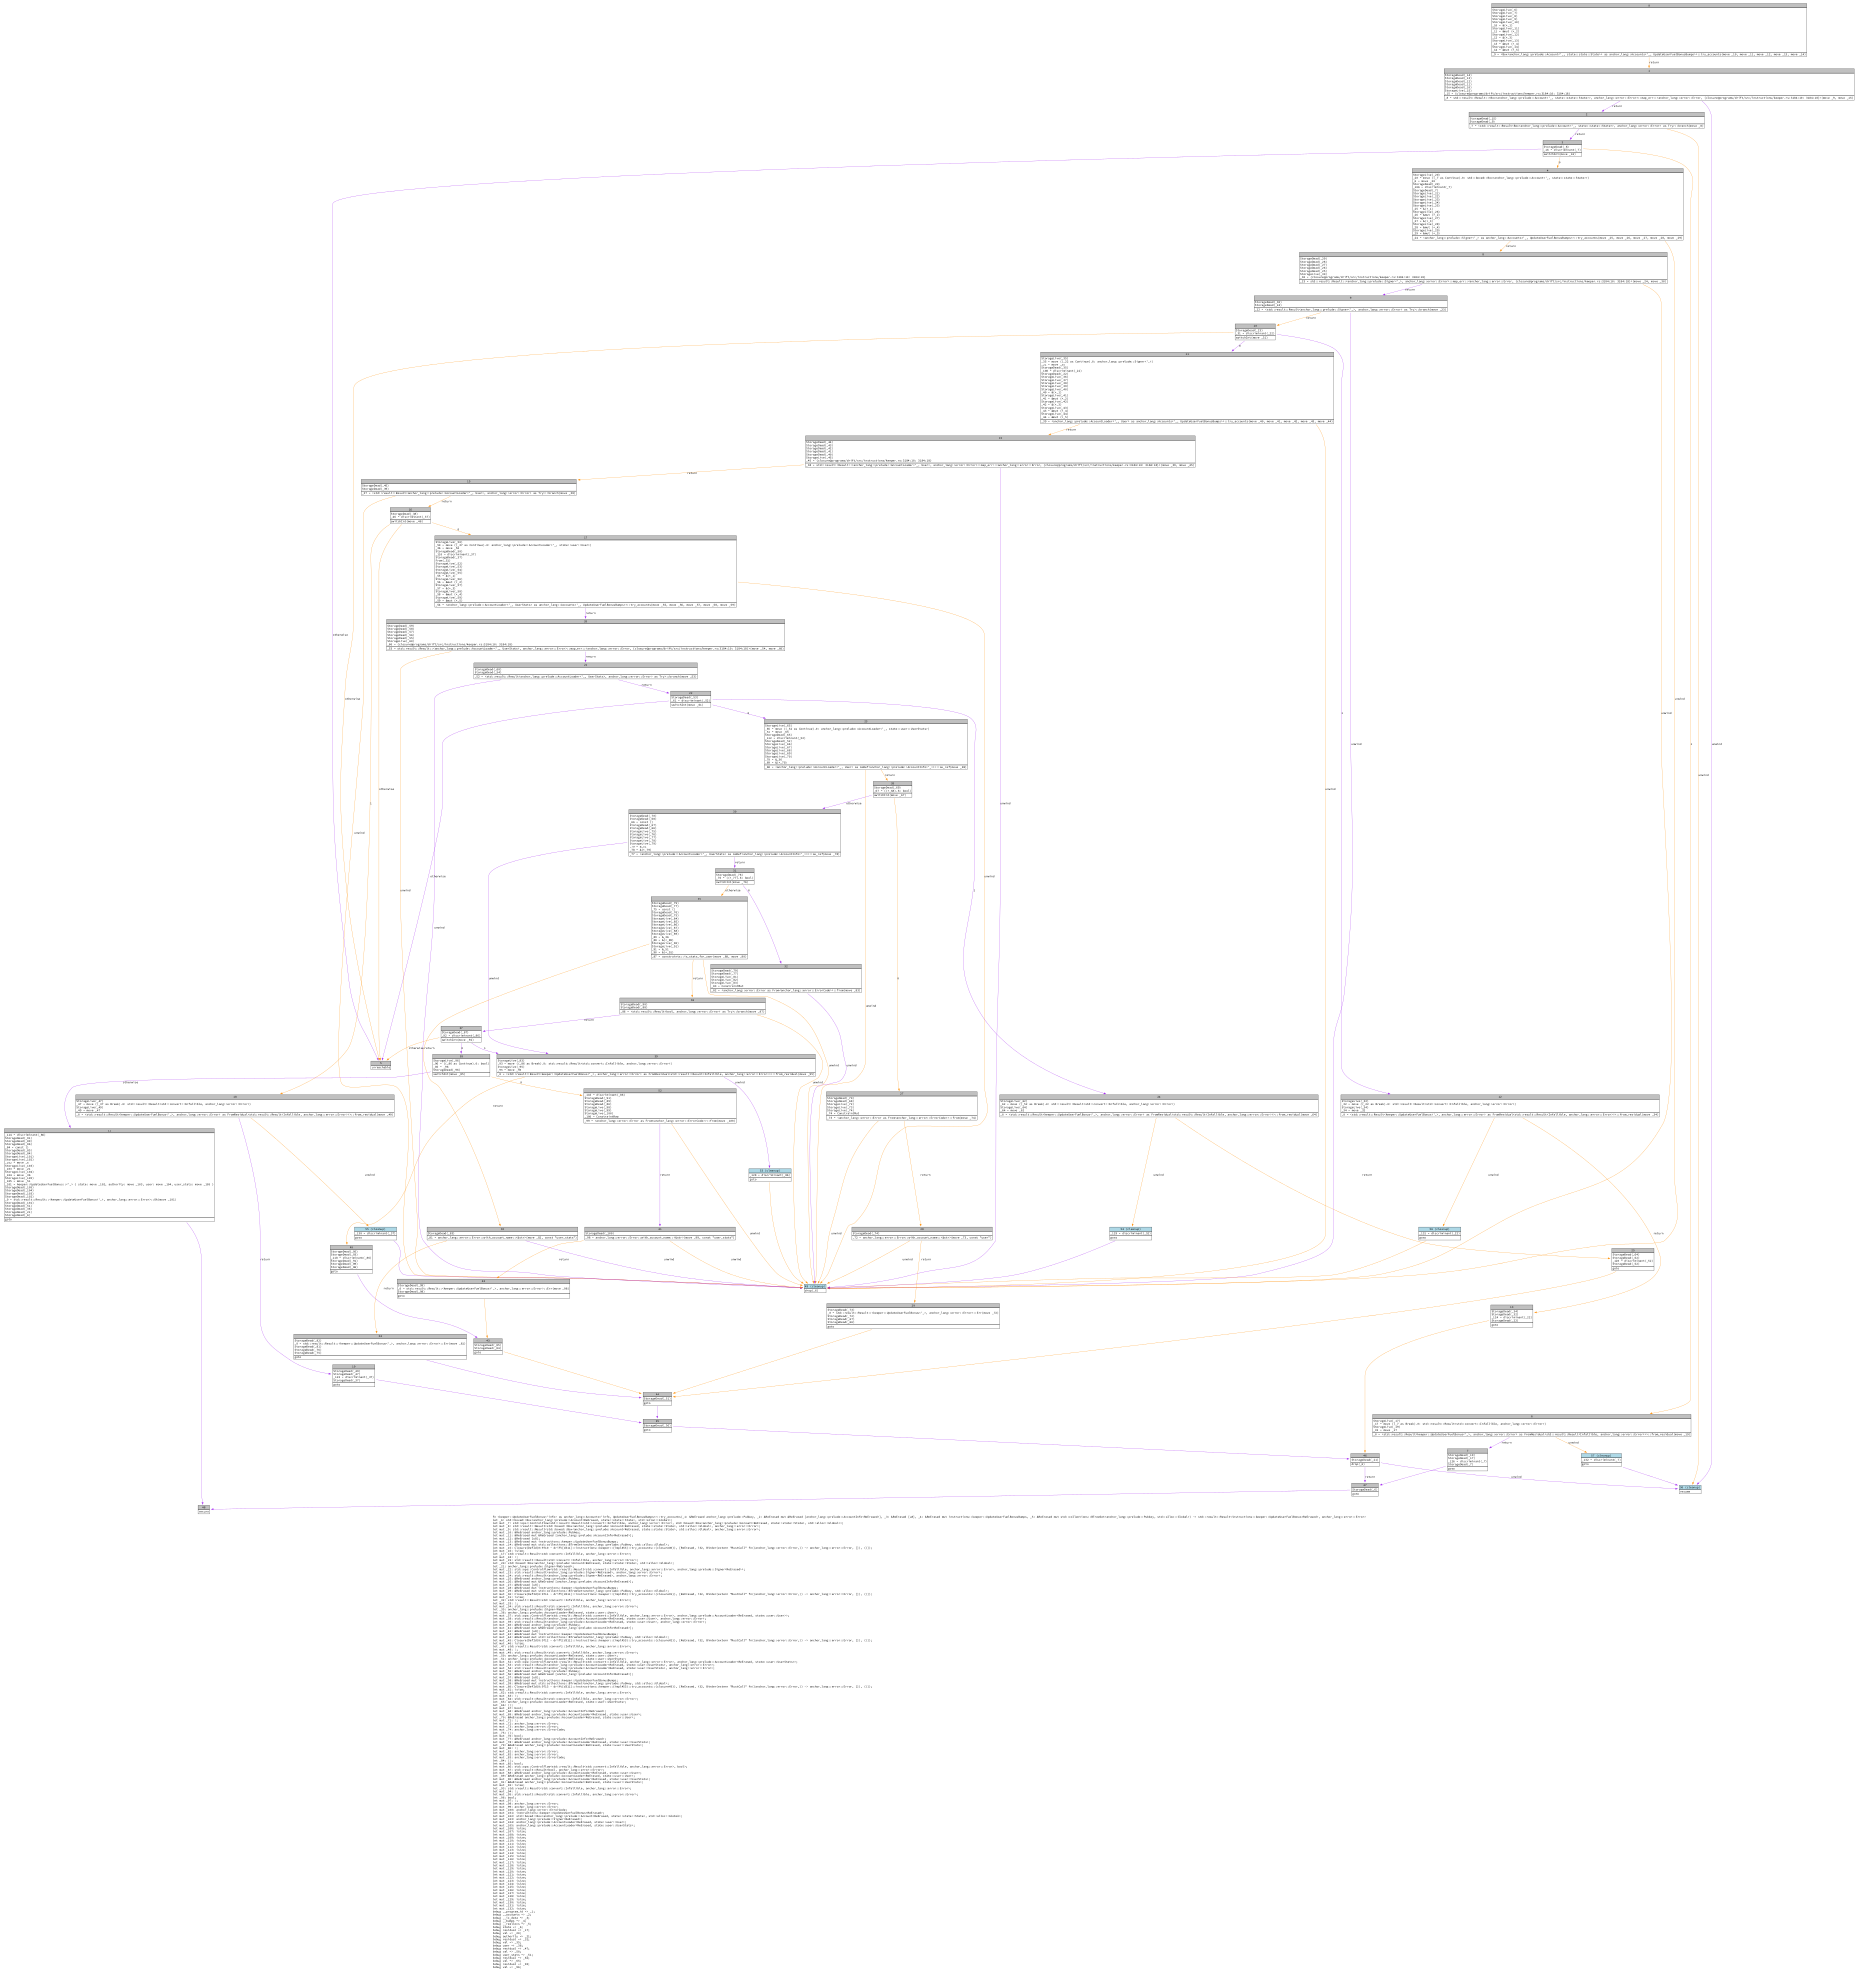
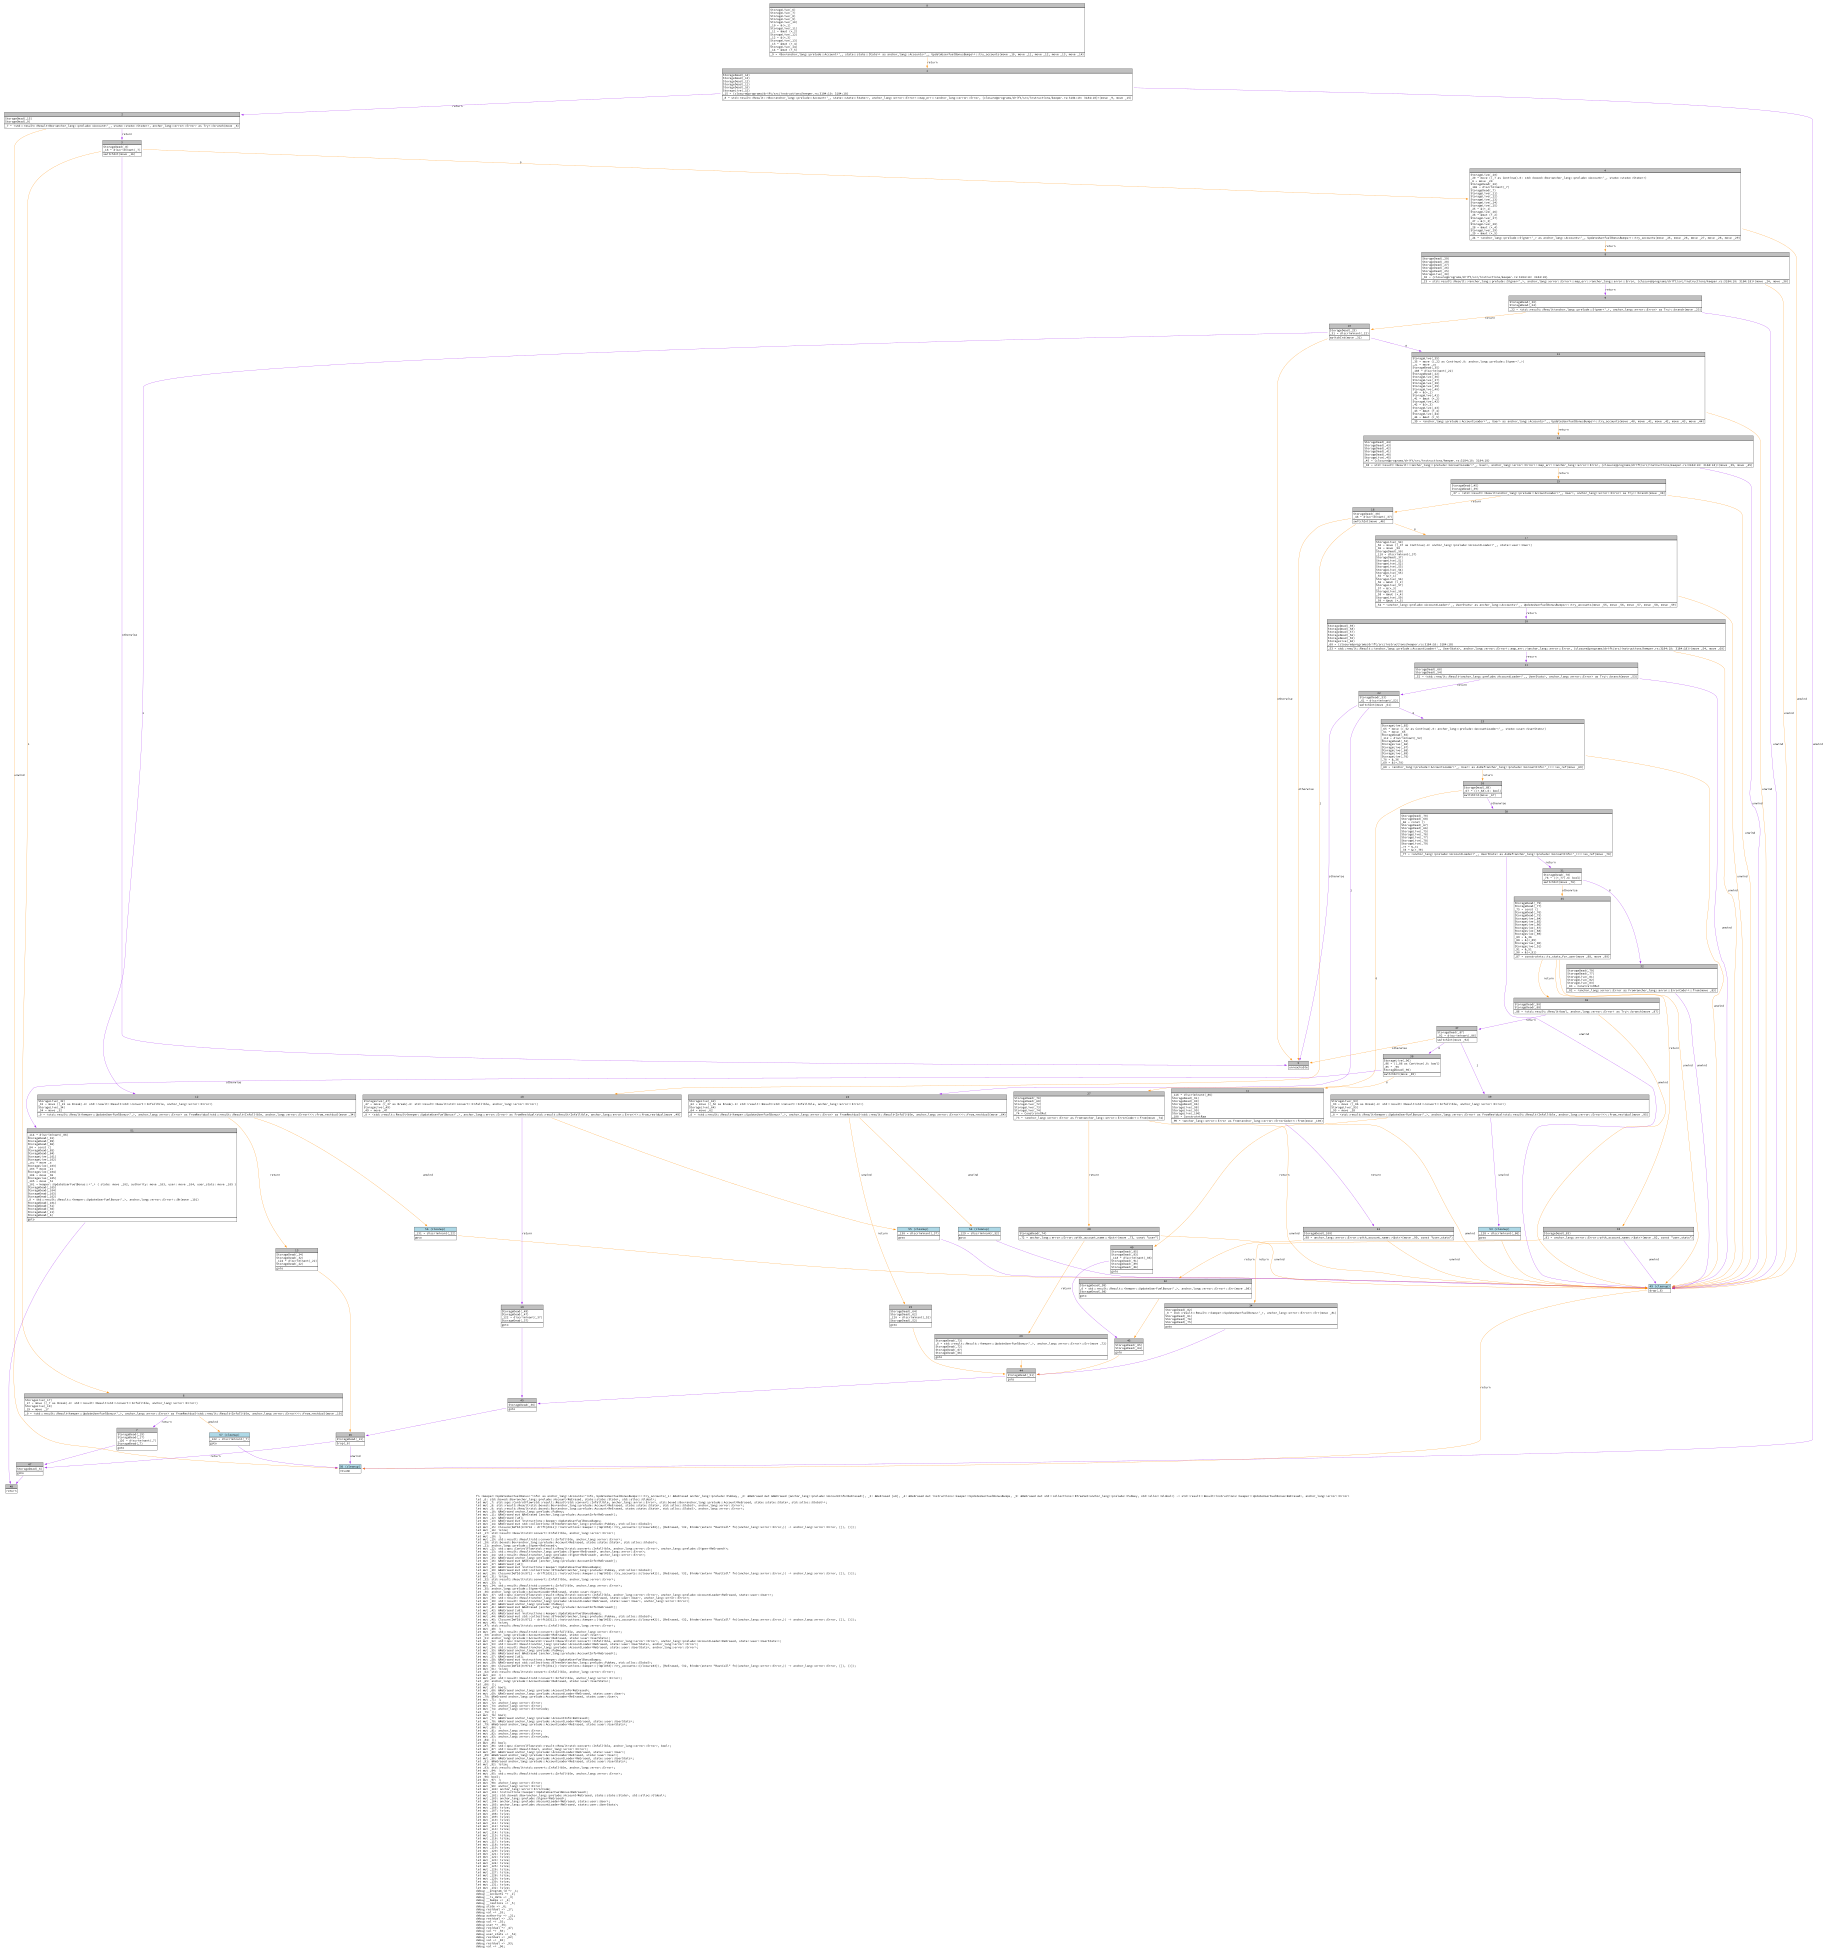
(443, 561) -> (1390, 561)
(489, 914) -> (1656, 1114)
none -> (1061, 1463)
